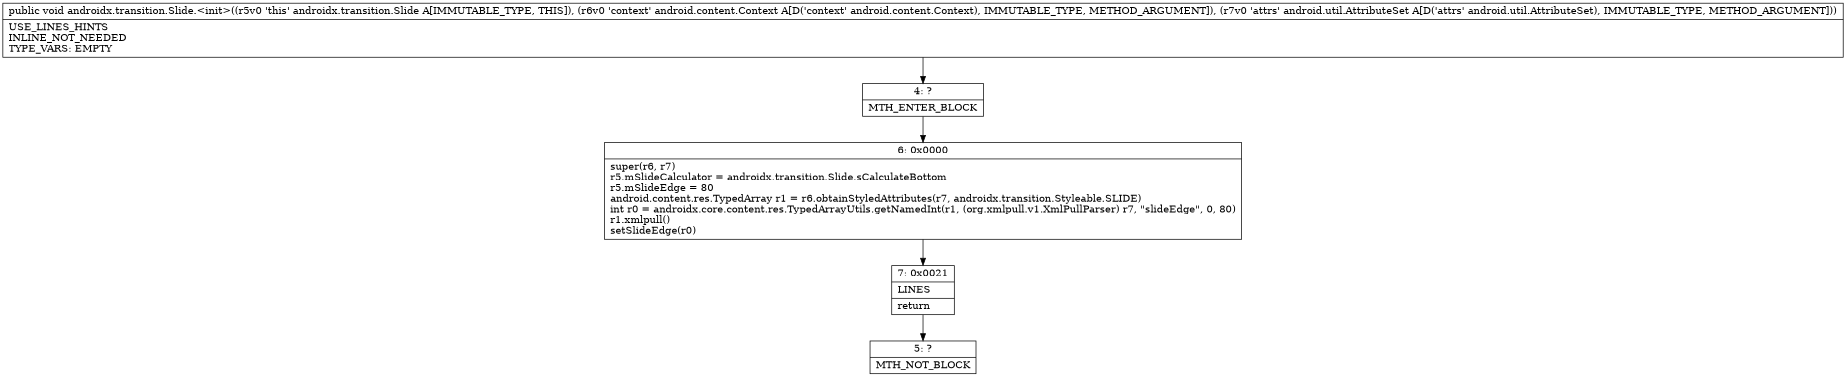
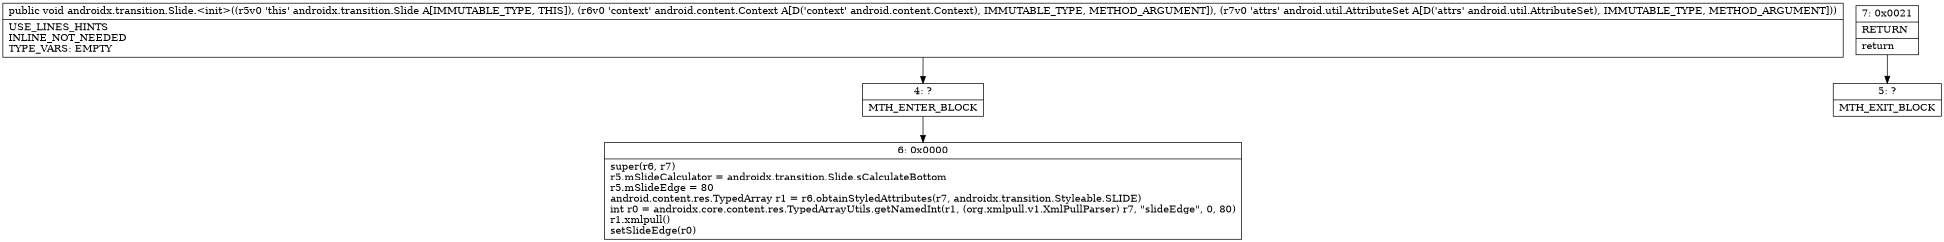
(923, 249) -> none
(914, 290) -> (1885, 30)
(923, 365) -> (1887, 108)
